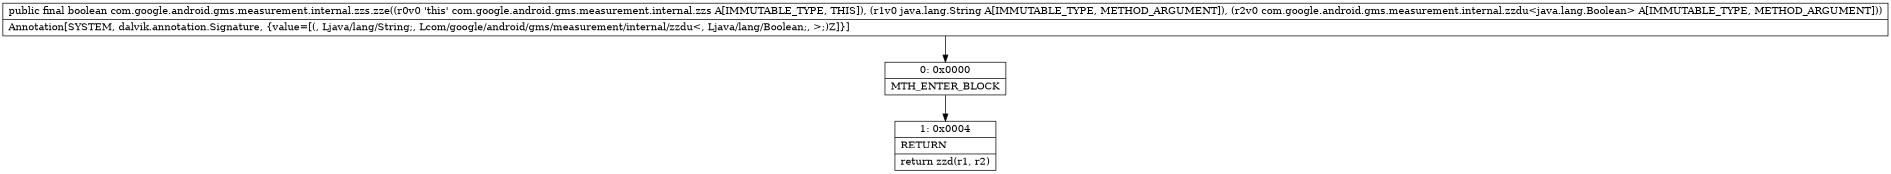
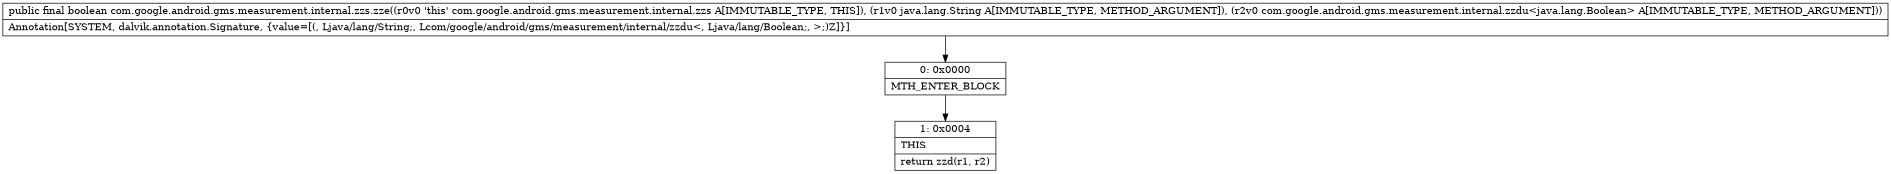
(924, 145) -> (914, 145)
